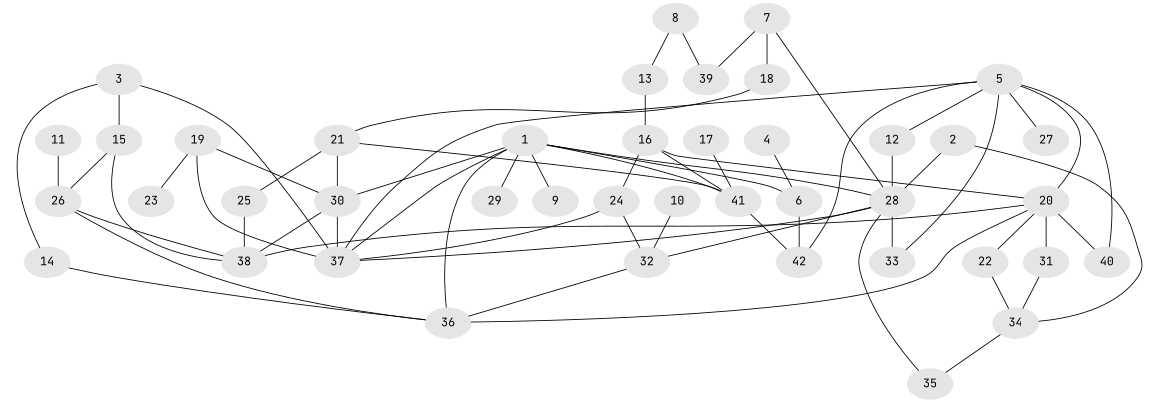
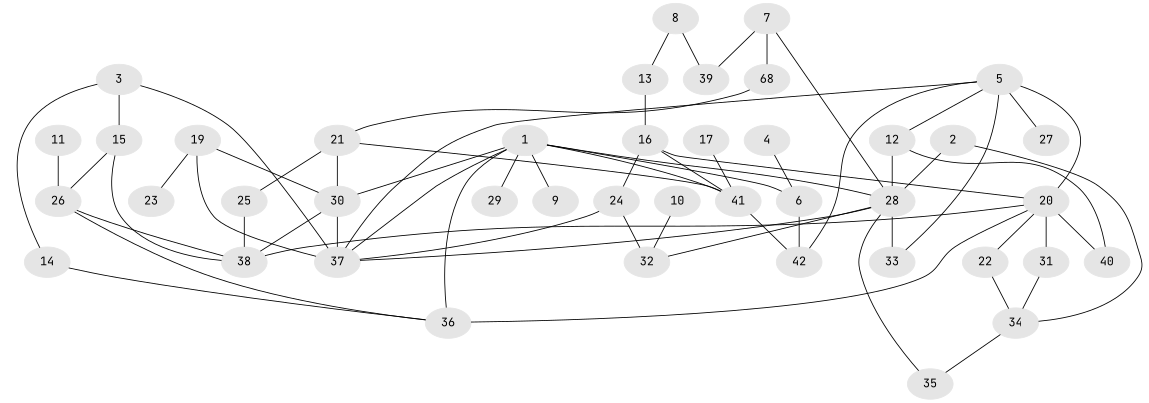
(767, 80) -> (767, 80)
(1101, 145) -> (1017, 163)
(547, 293) -> none
